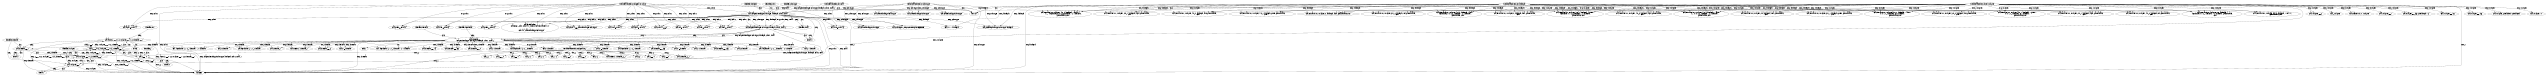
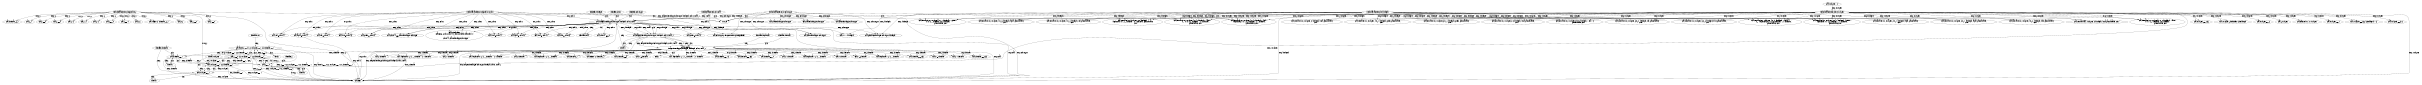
(2266, 5) -> (1832, 8)
(343, 7) -> (341, 49)
none -> (430, 14)
(649, 14) -> none
(992, 14) -> (873, 22)
(853, 45) -> (1011, 53)
(2464, 45) -> (2414, 53)
(69, 49) -> (214, 57)
